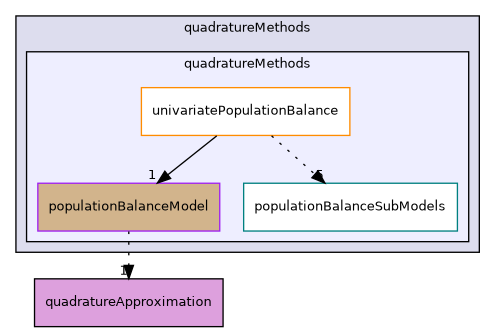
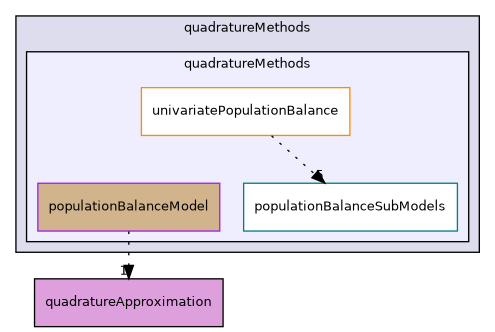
(192, 155) -> none
